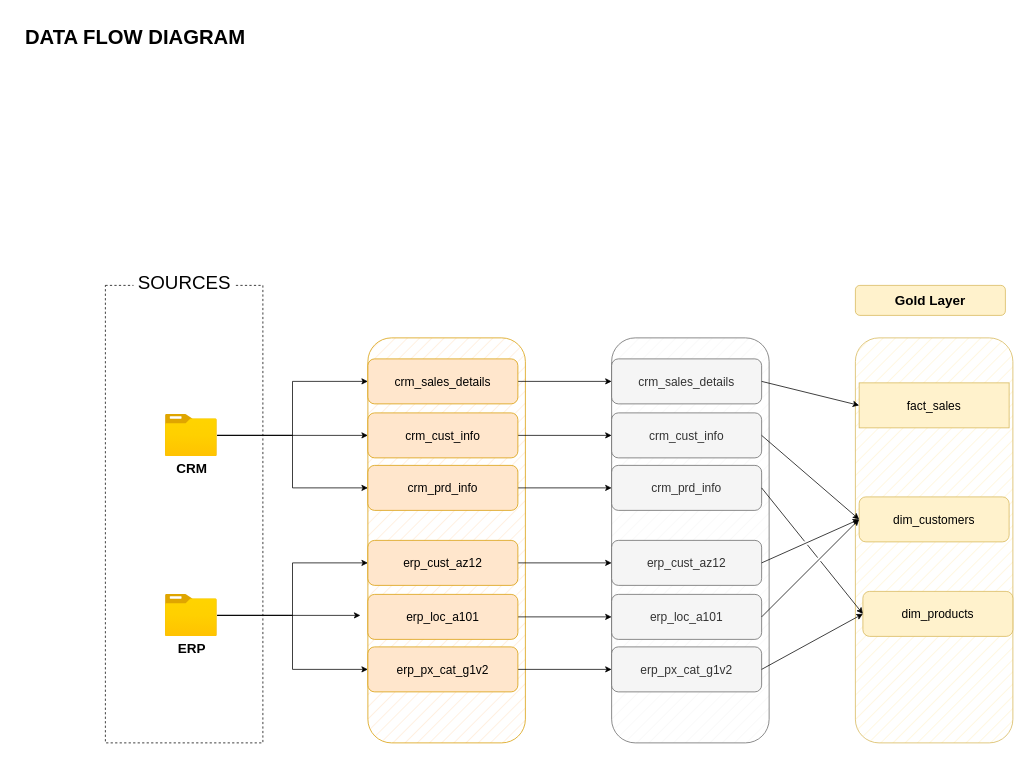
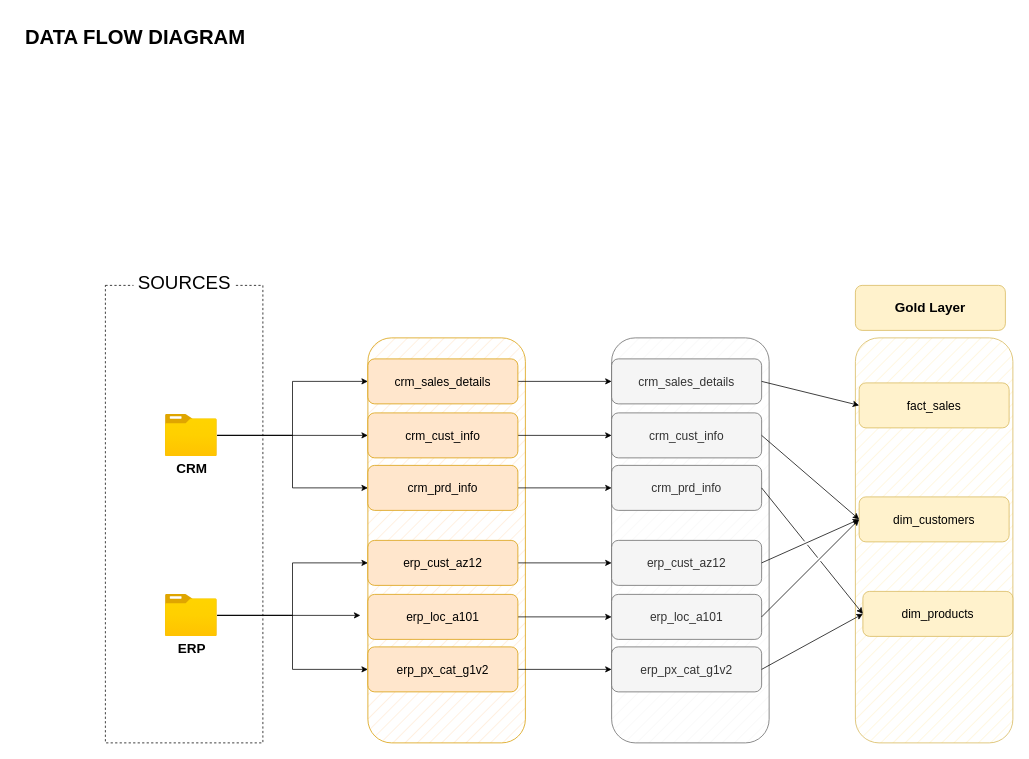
(930, 300) -> (930, 308)
(934, 405) -> (934, 405)
